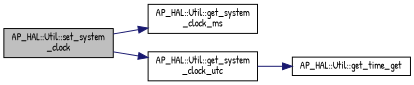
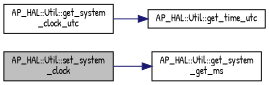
(203, 19) -> (207, 66)
(126, 54) -> none
(351, 66) -> (207, 19)
